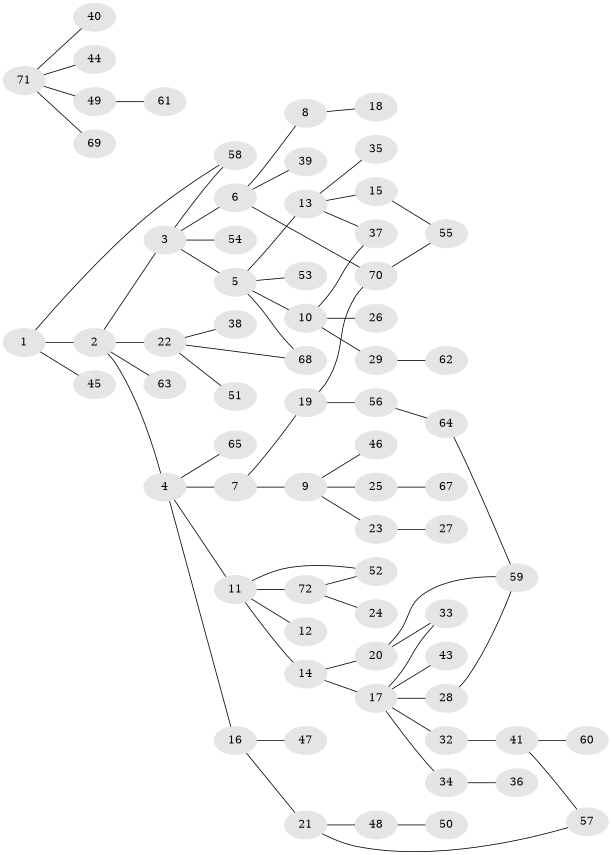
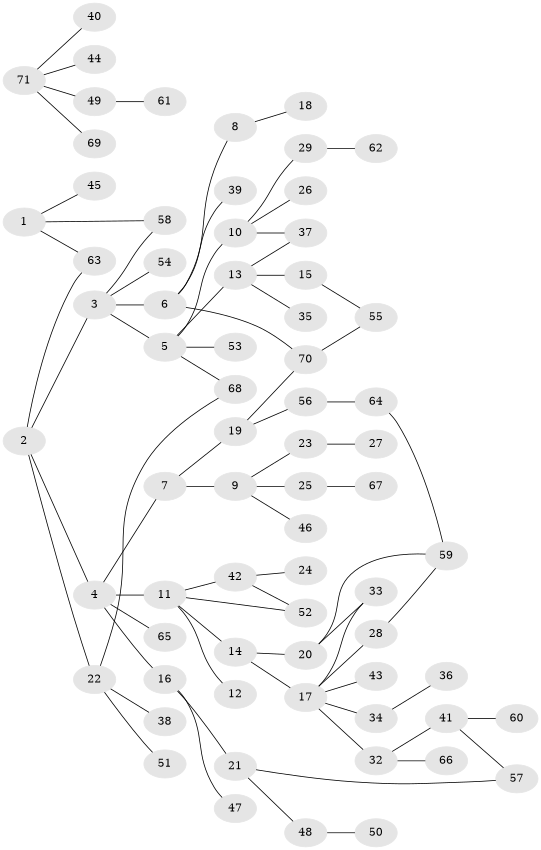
(60, 342) -> (59, 242)
(306, 590) -> (235, 577)
none -> (446, 761)
